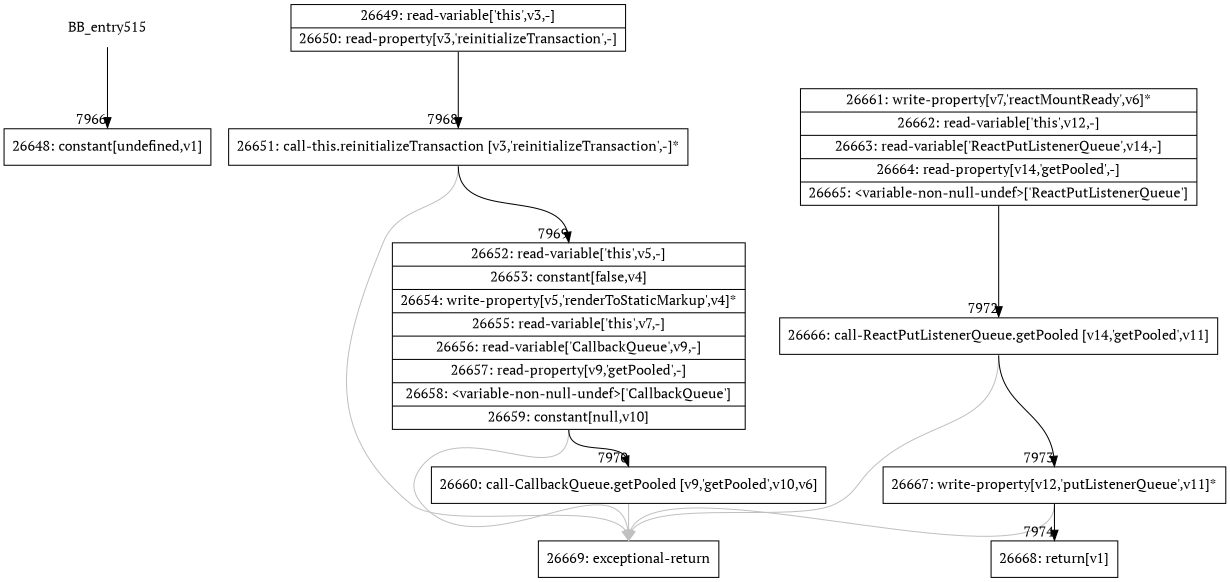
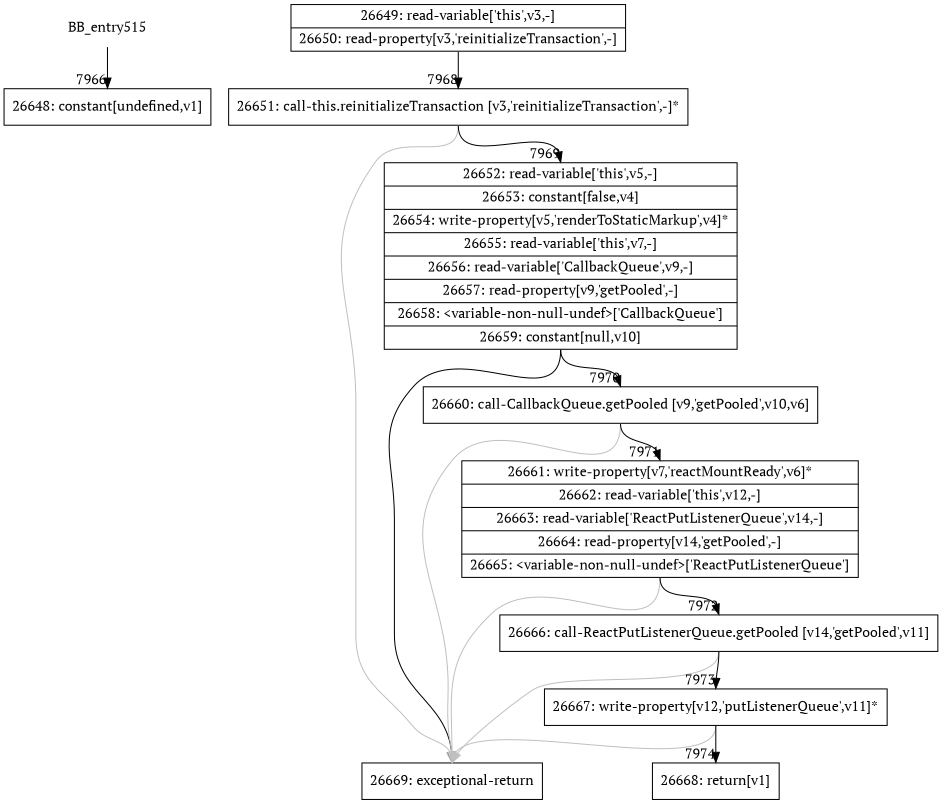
none -> (635, 440)
(415, 492) -> (393, 489)
none -> (510, 603)
